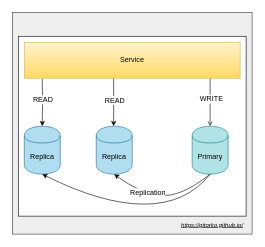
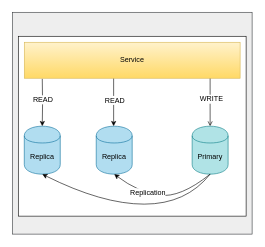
(213, 225) -> none
